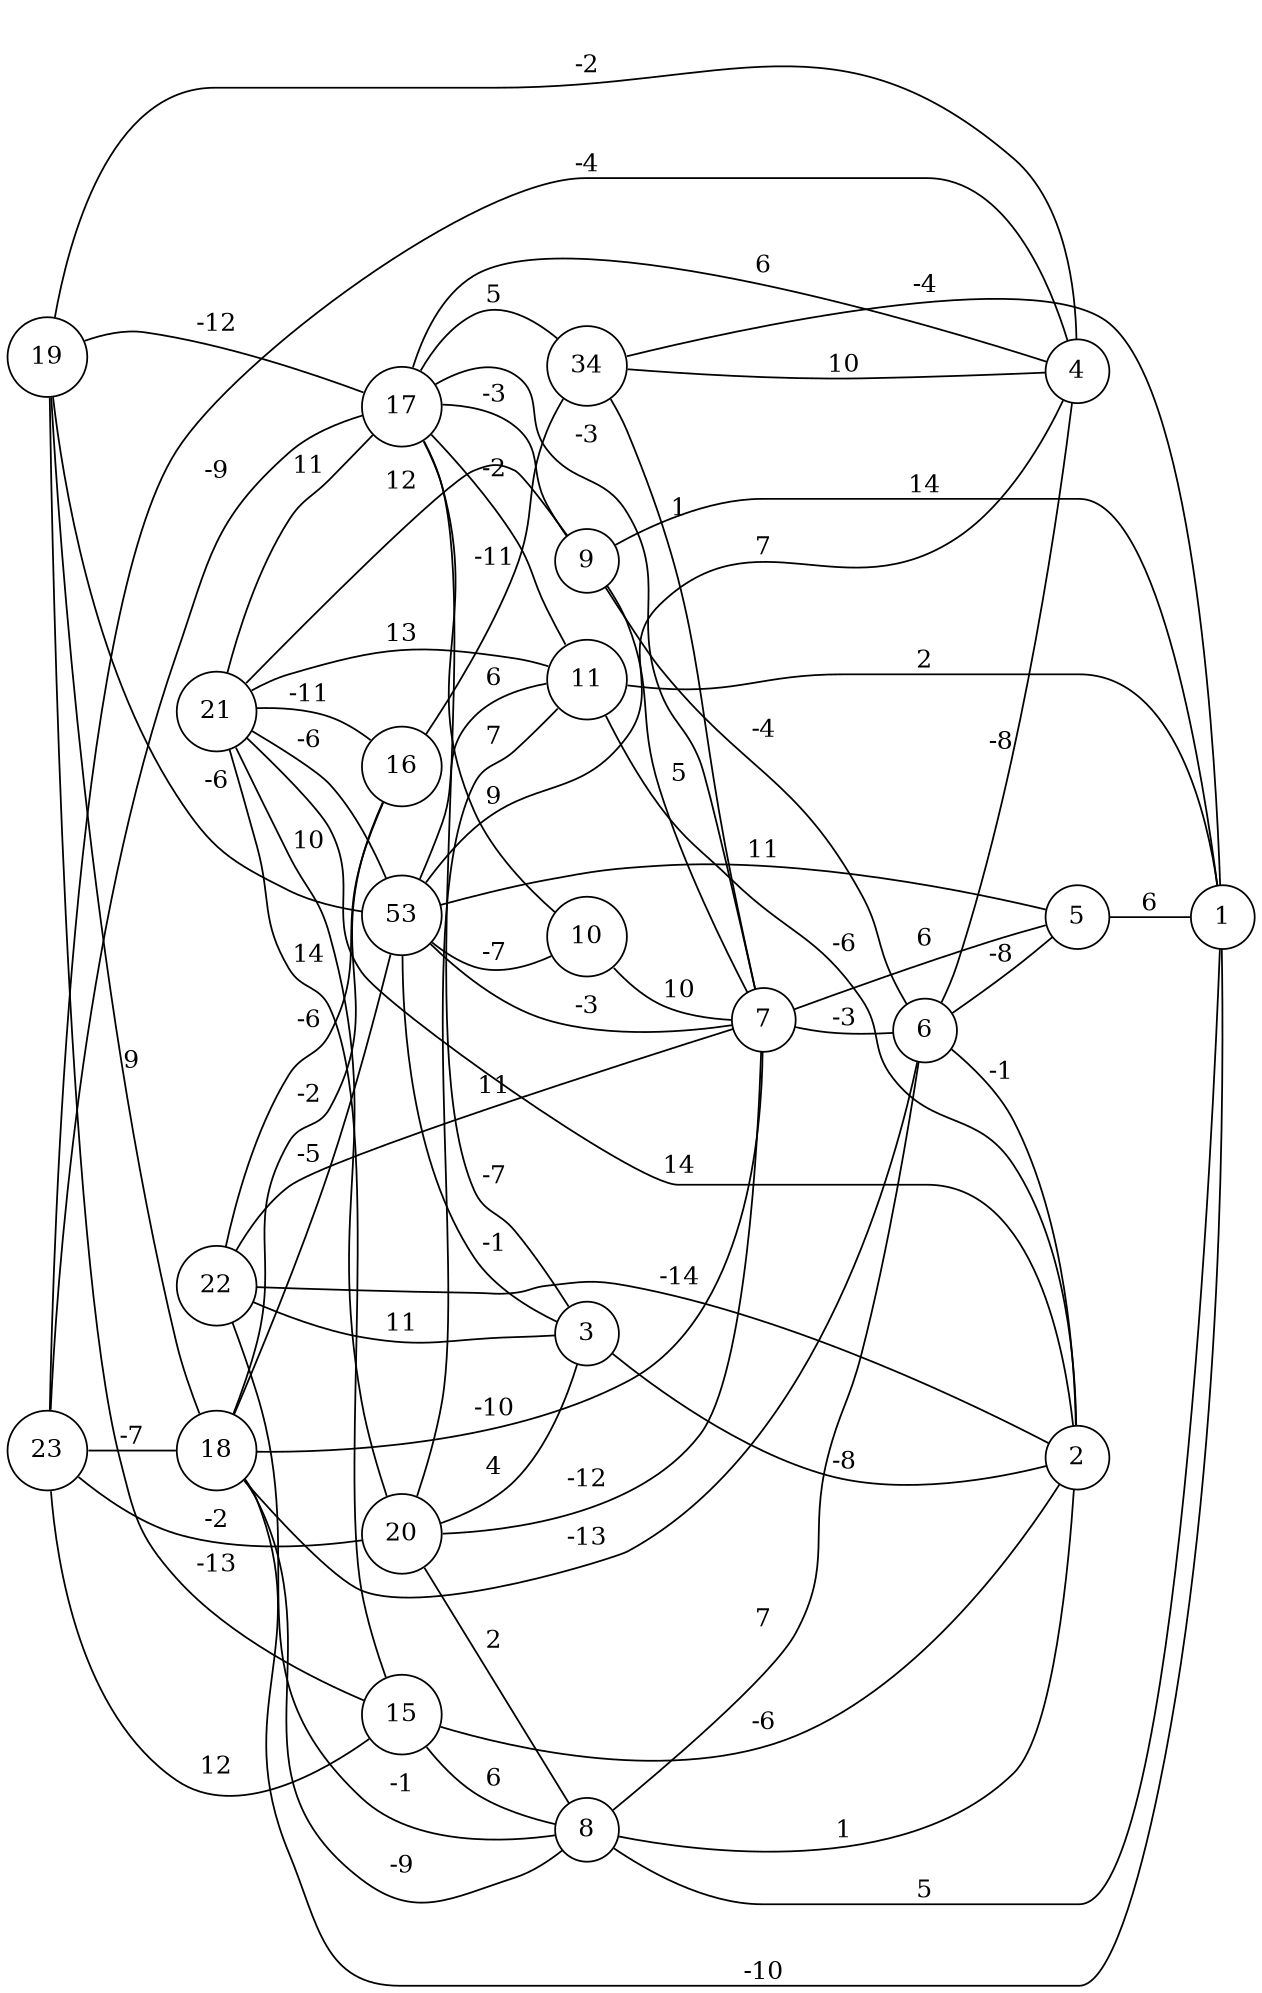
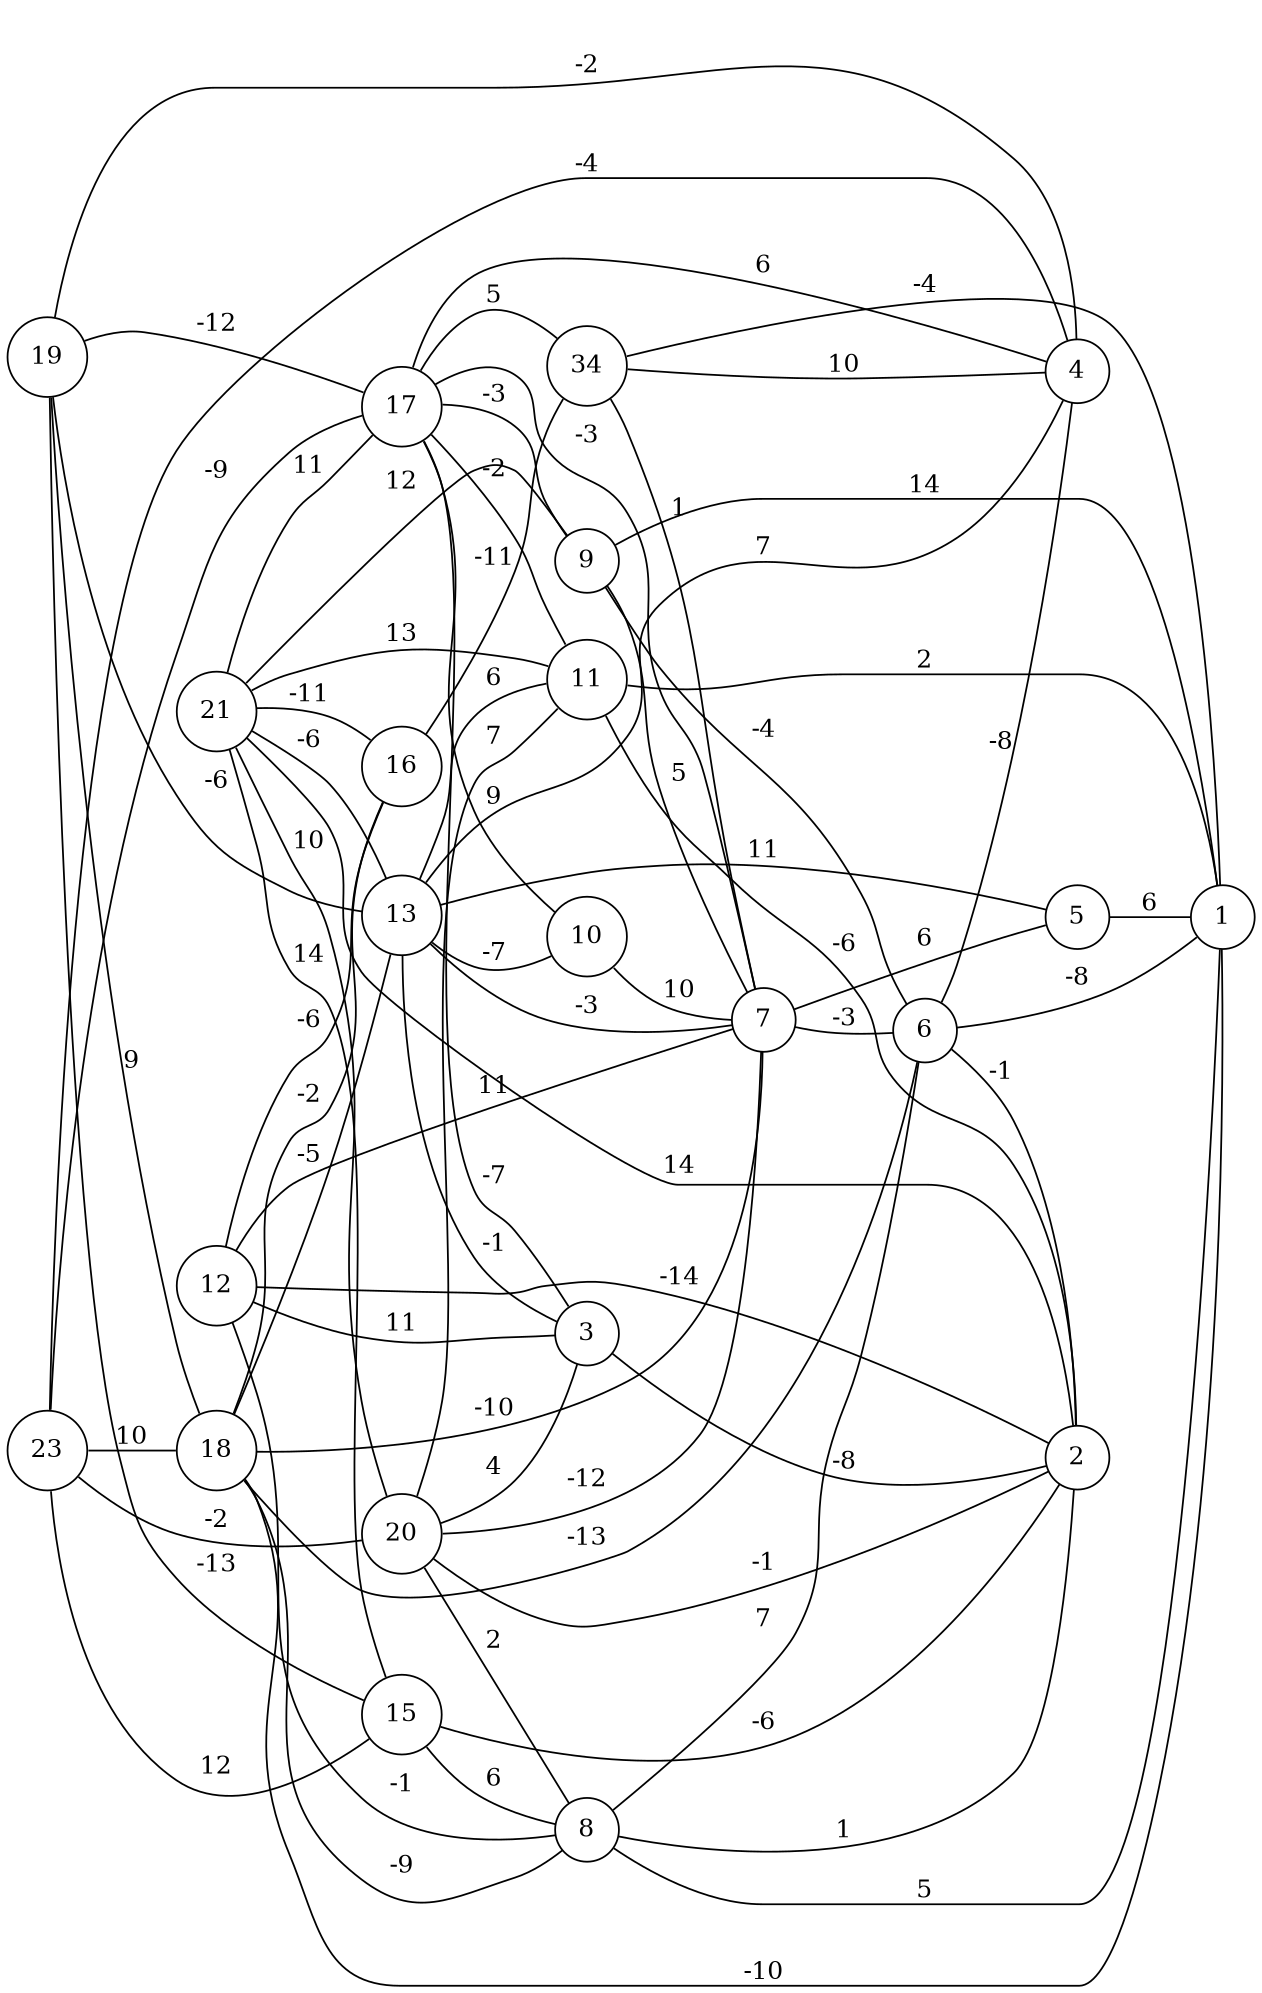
(402, 915) -> (402, 915)
(1003, 976) -> (1084, 1001)
(217, 1286) -> (217, 1286)
(132, 1437) -> (132, 1437)
none -> (742, 1593)
